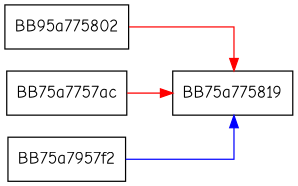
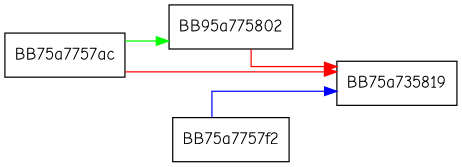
none -> (141, 41)
(233, 93) -> (397, 83)
(67, 159) -> (231, 140)
